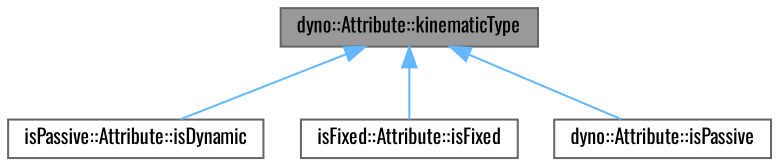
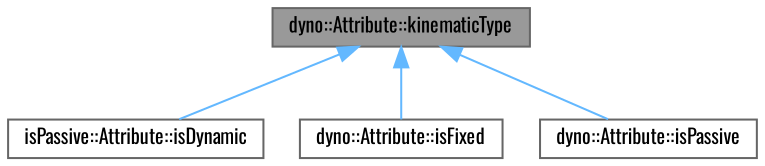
(409, 139) -> (401, 139)
